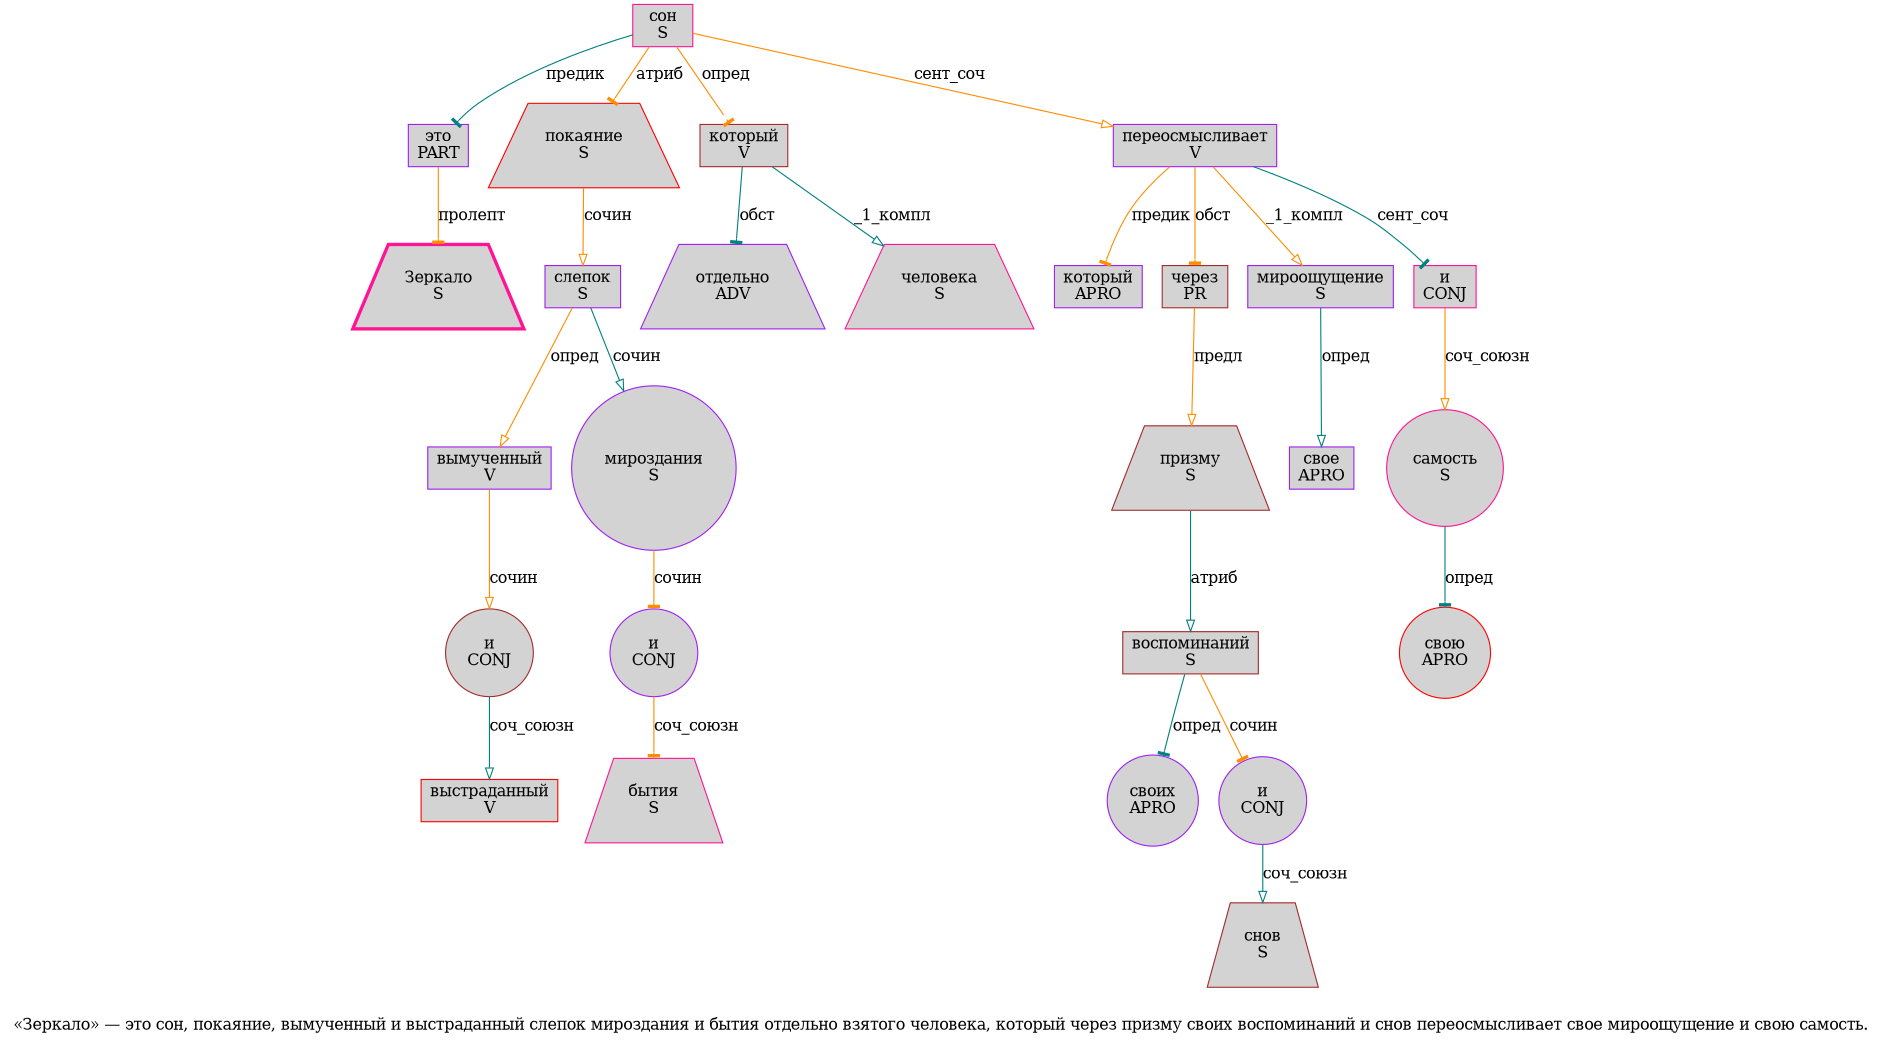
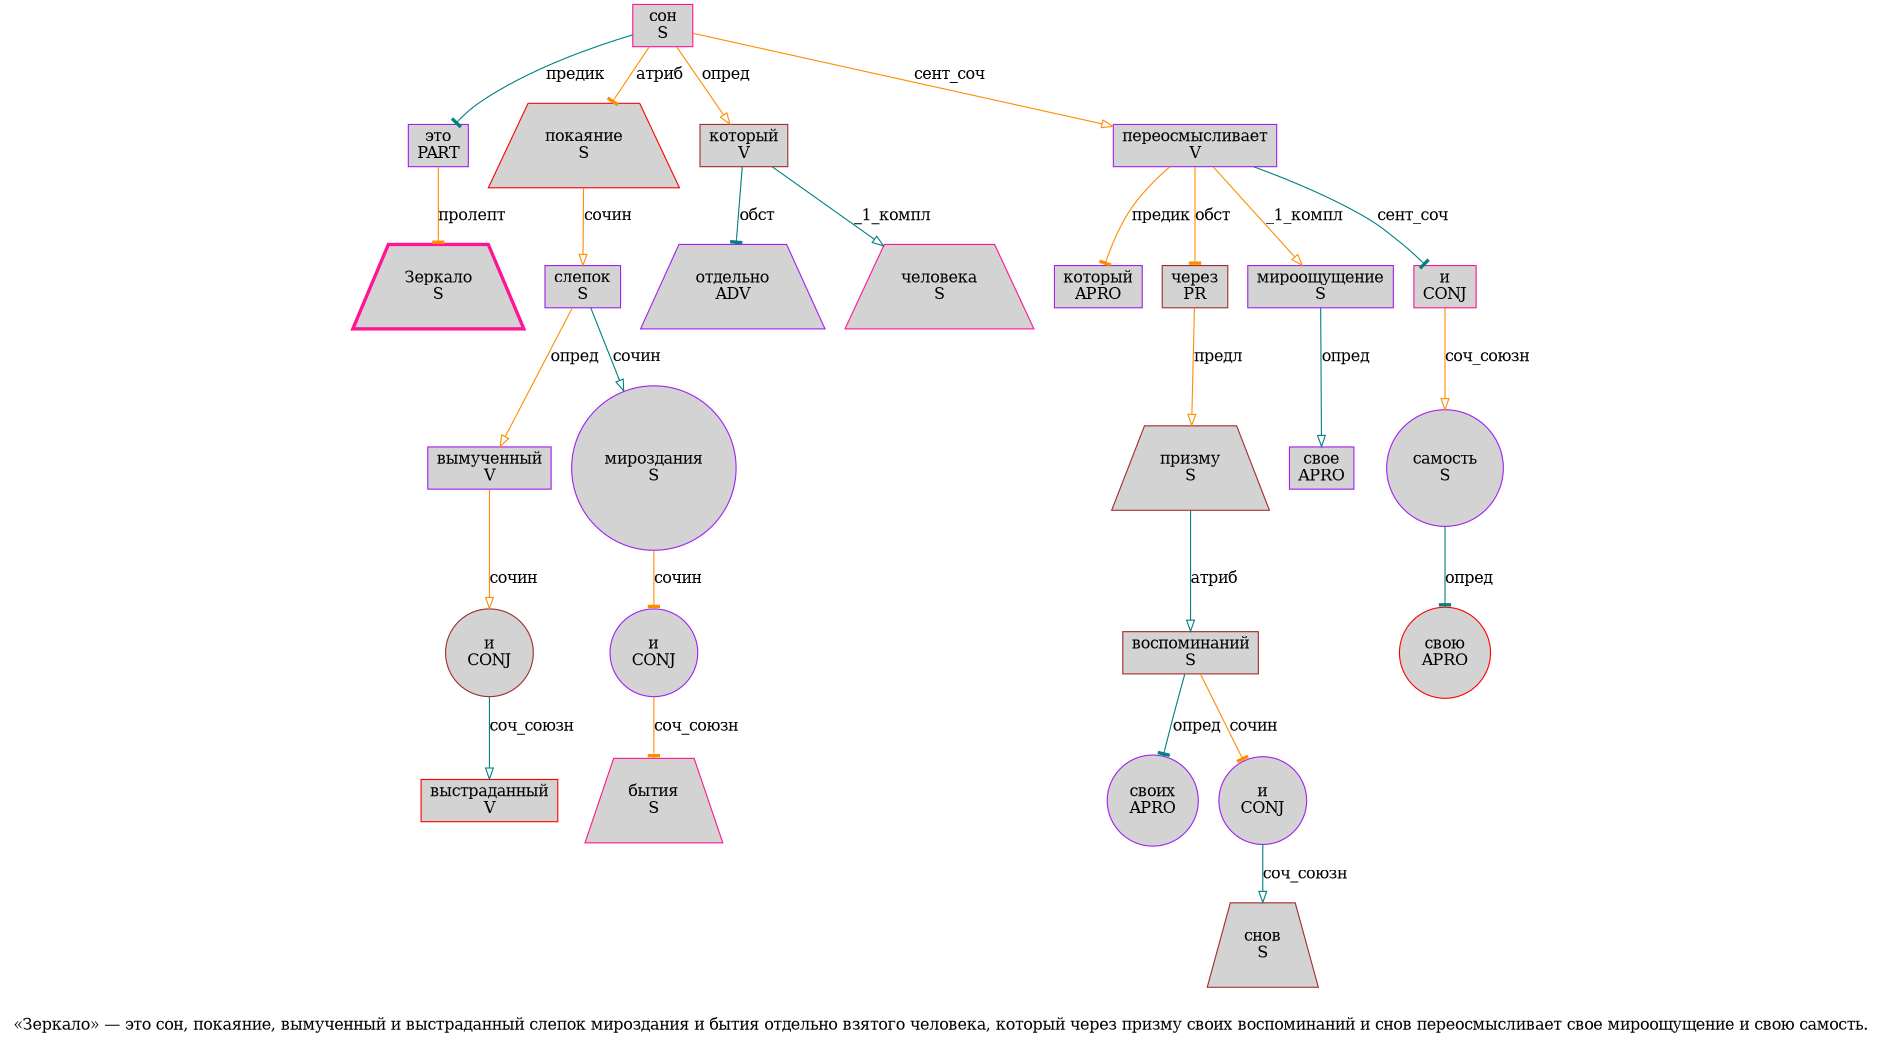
(700, 81) -> (700, 81)
(1445, 468) -> (1445, 468)
